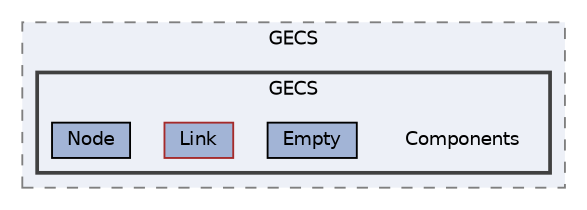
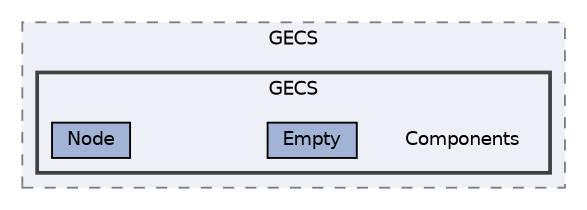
(199, 140) -> none
